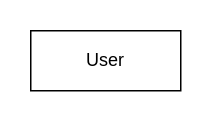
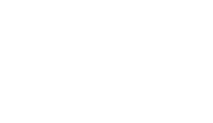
(106, 61) -> none
